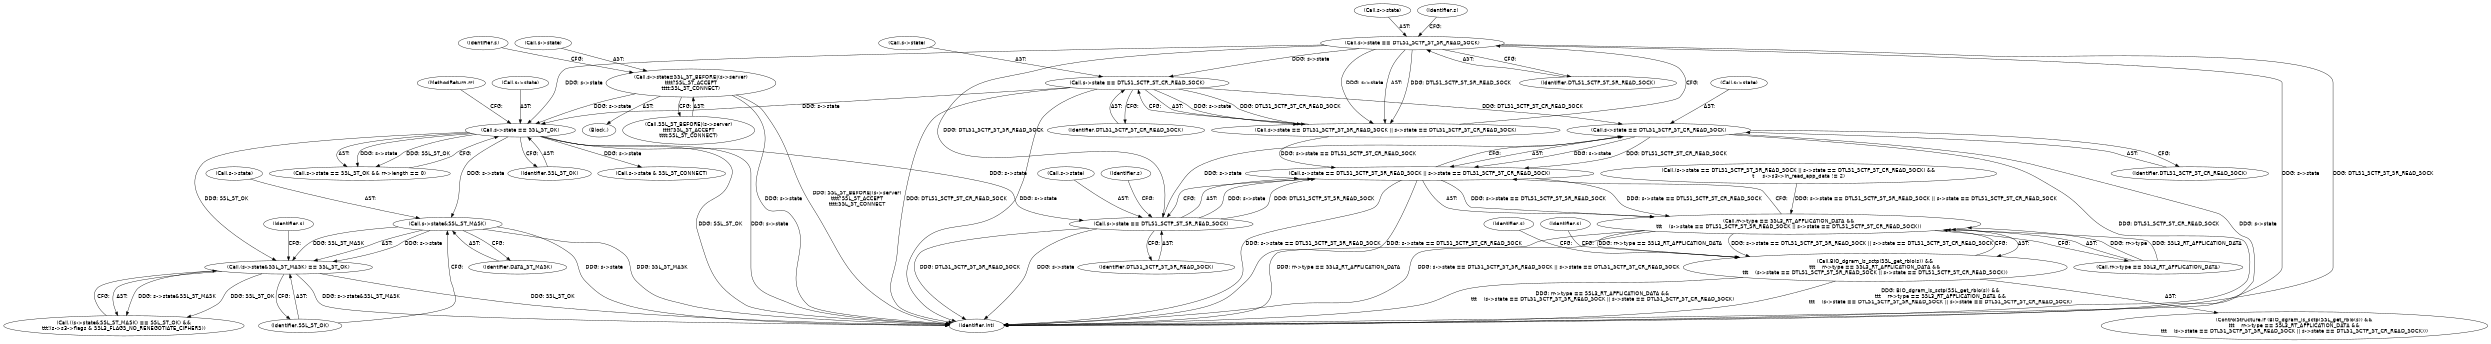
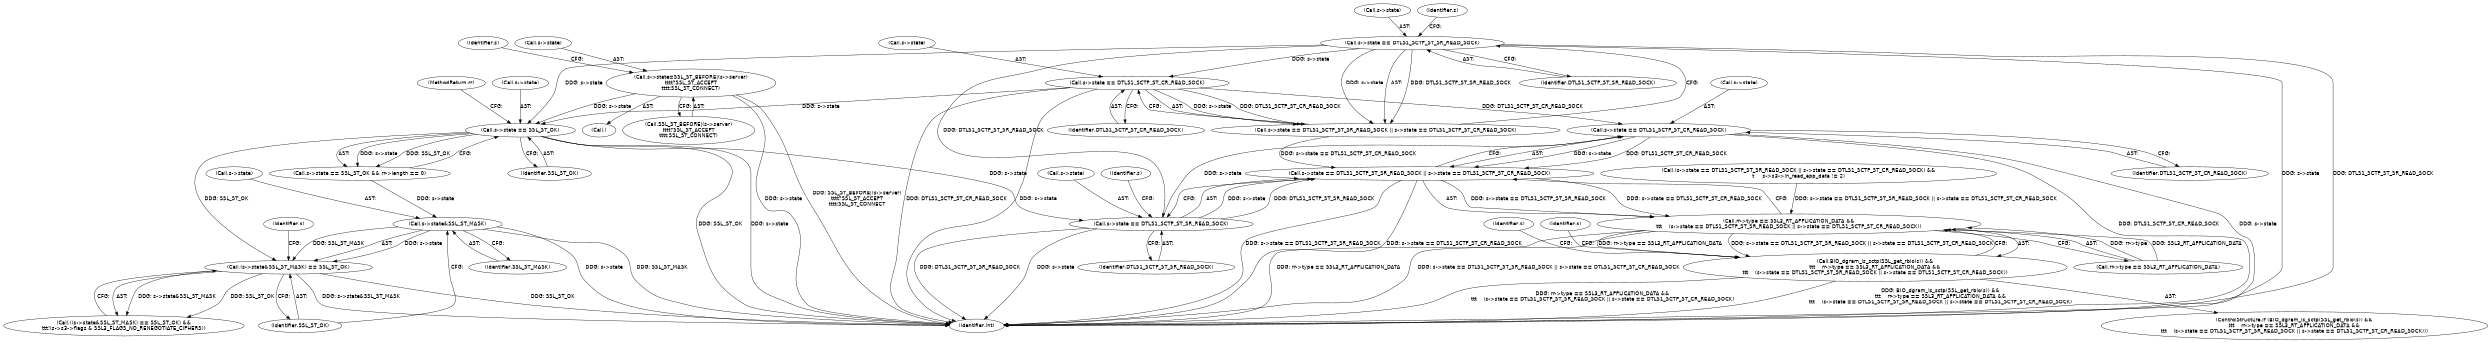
(599, 130) -> (599, 130)
(466, 165) -> (402, 198)
(662, 174) -> none
(518, 267) -> (518, 267)
